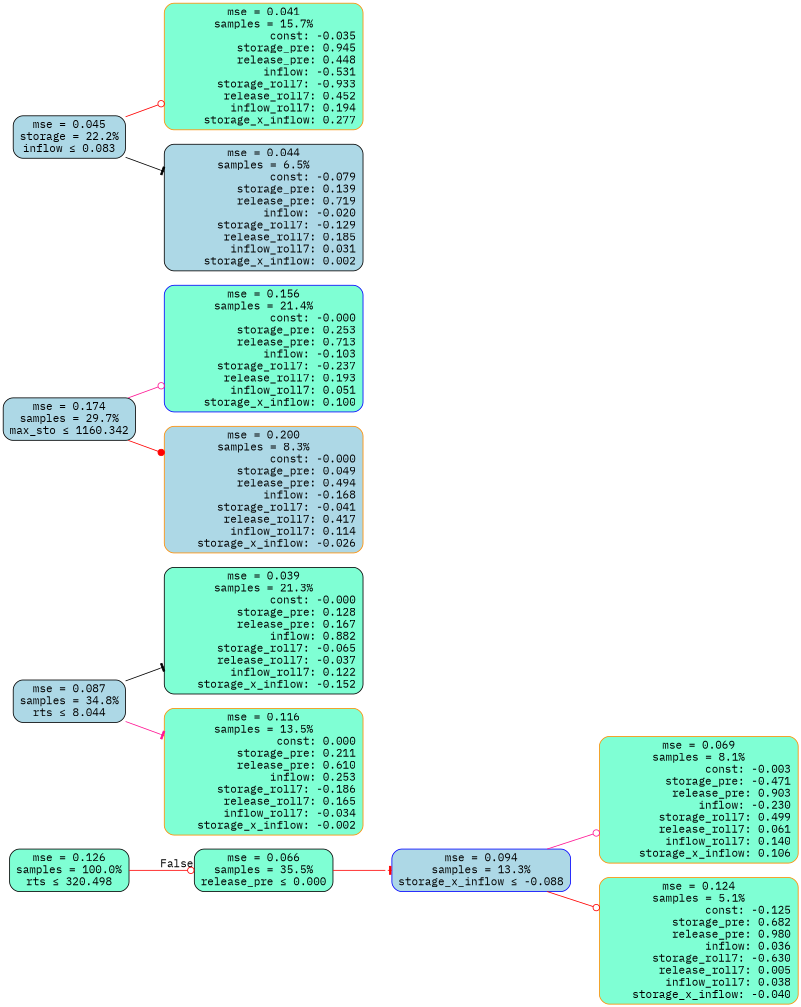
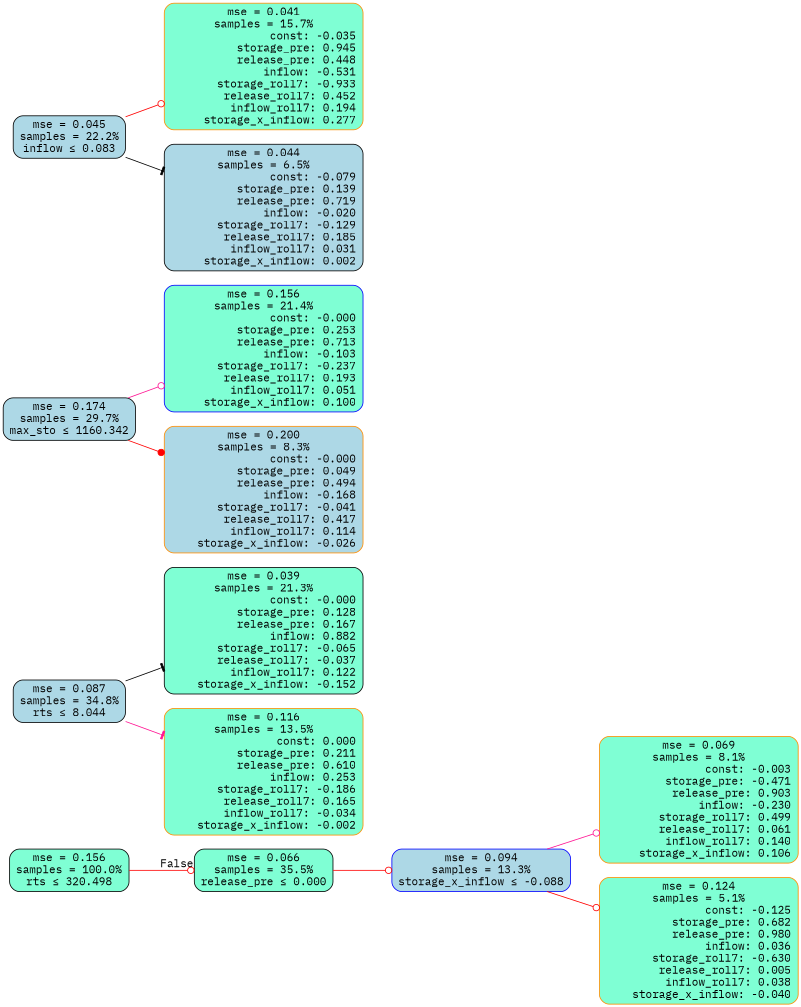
(69, 137) -> (69, 137)
(69, 870) -> (69, 870)
(359, 870) -> (359, 870)
